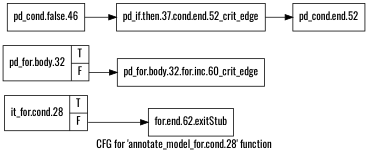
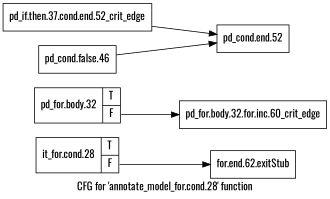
(97, 17) -> (163, 49)
